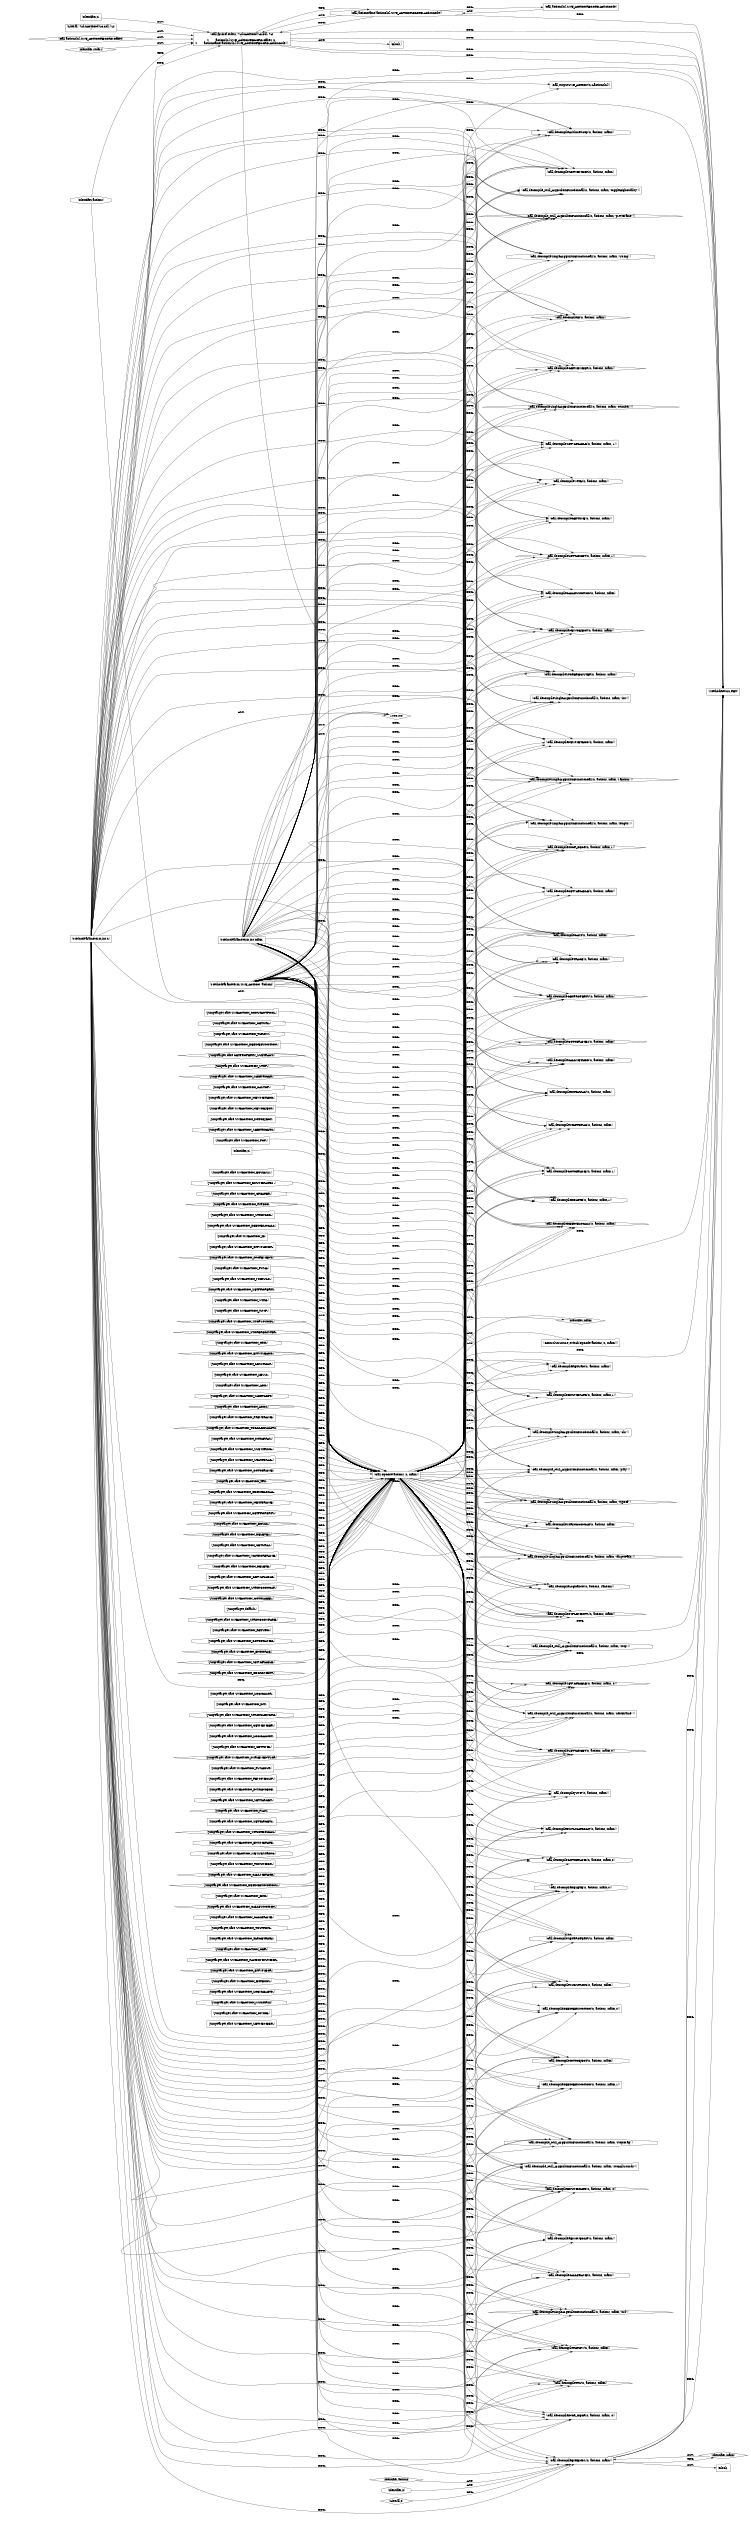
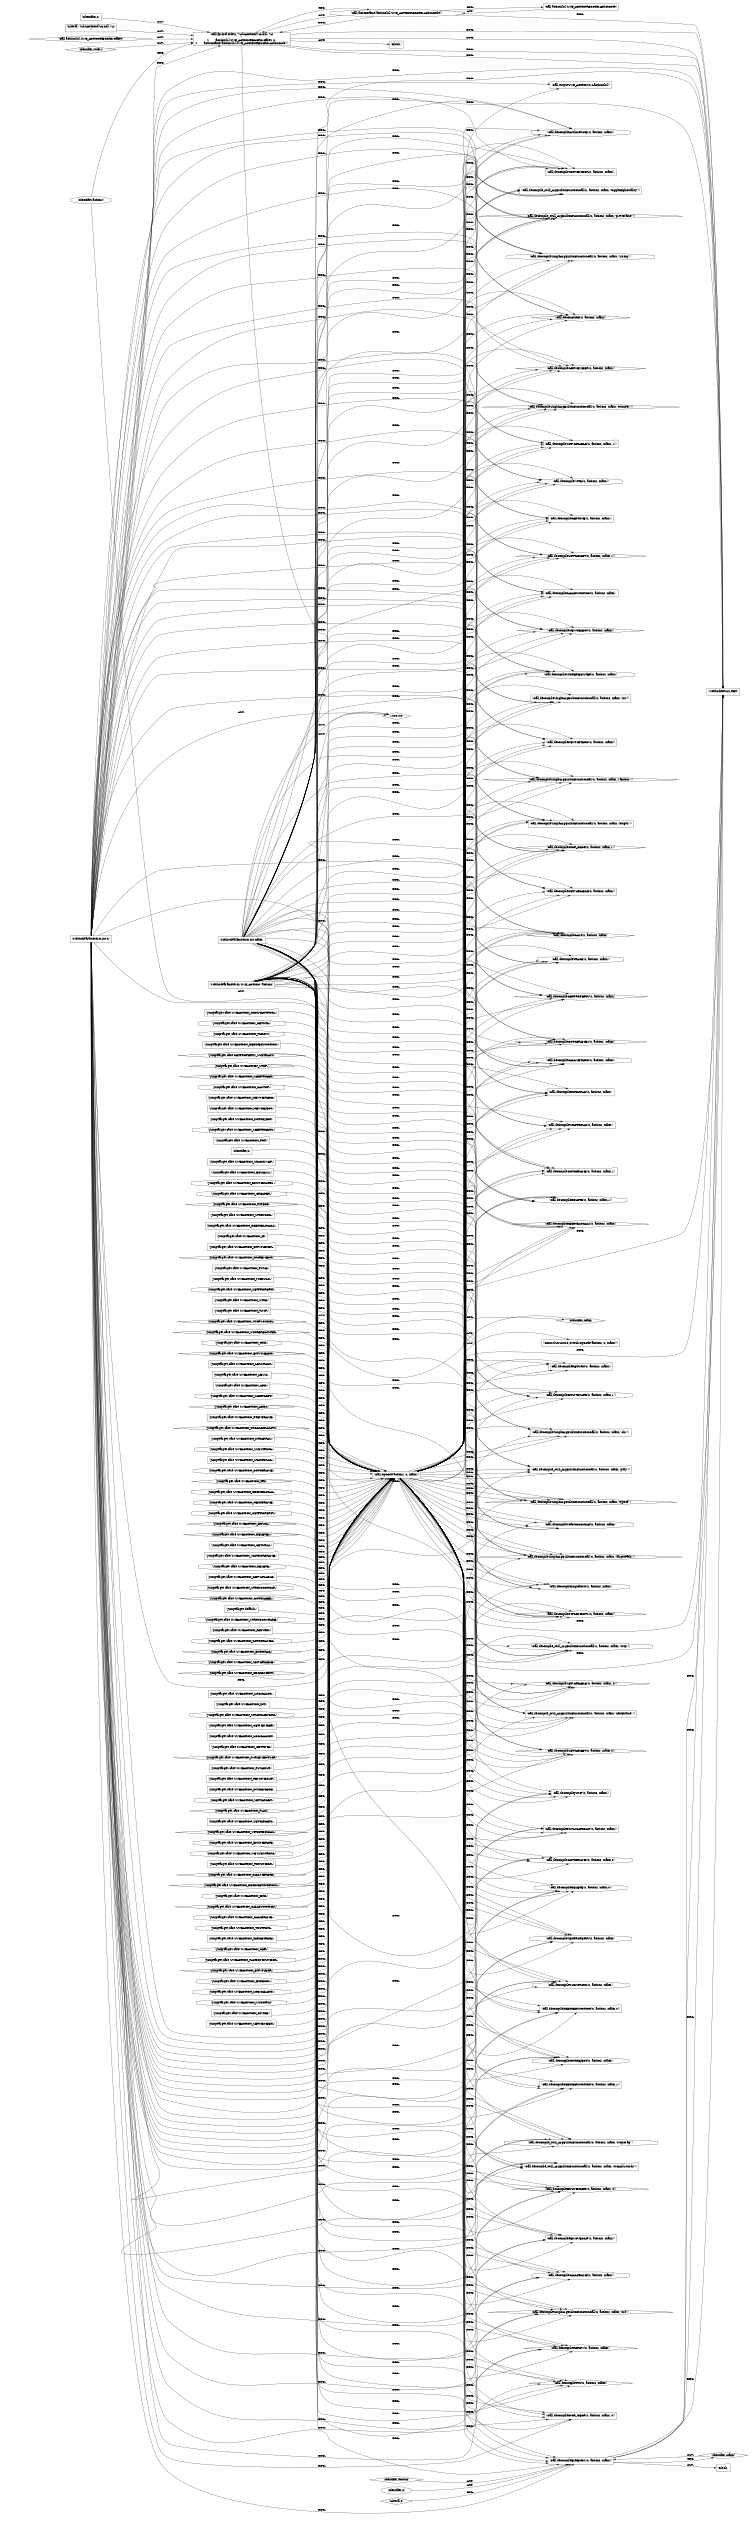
none -> (242, 1162)
(581, 1587) -> (581, 1587)
